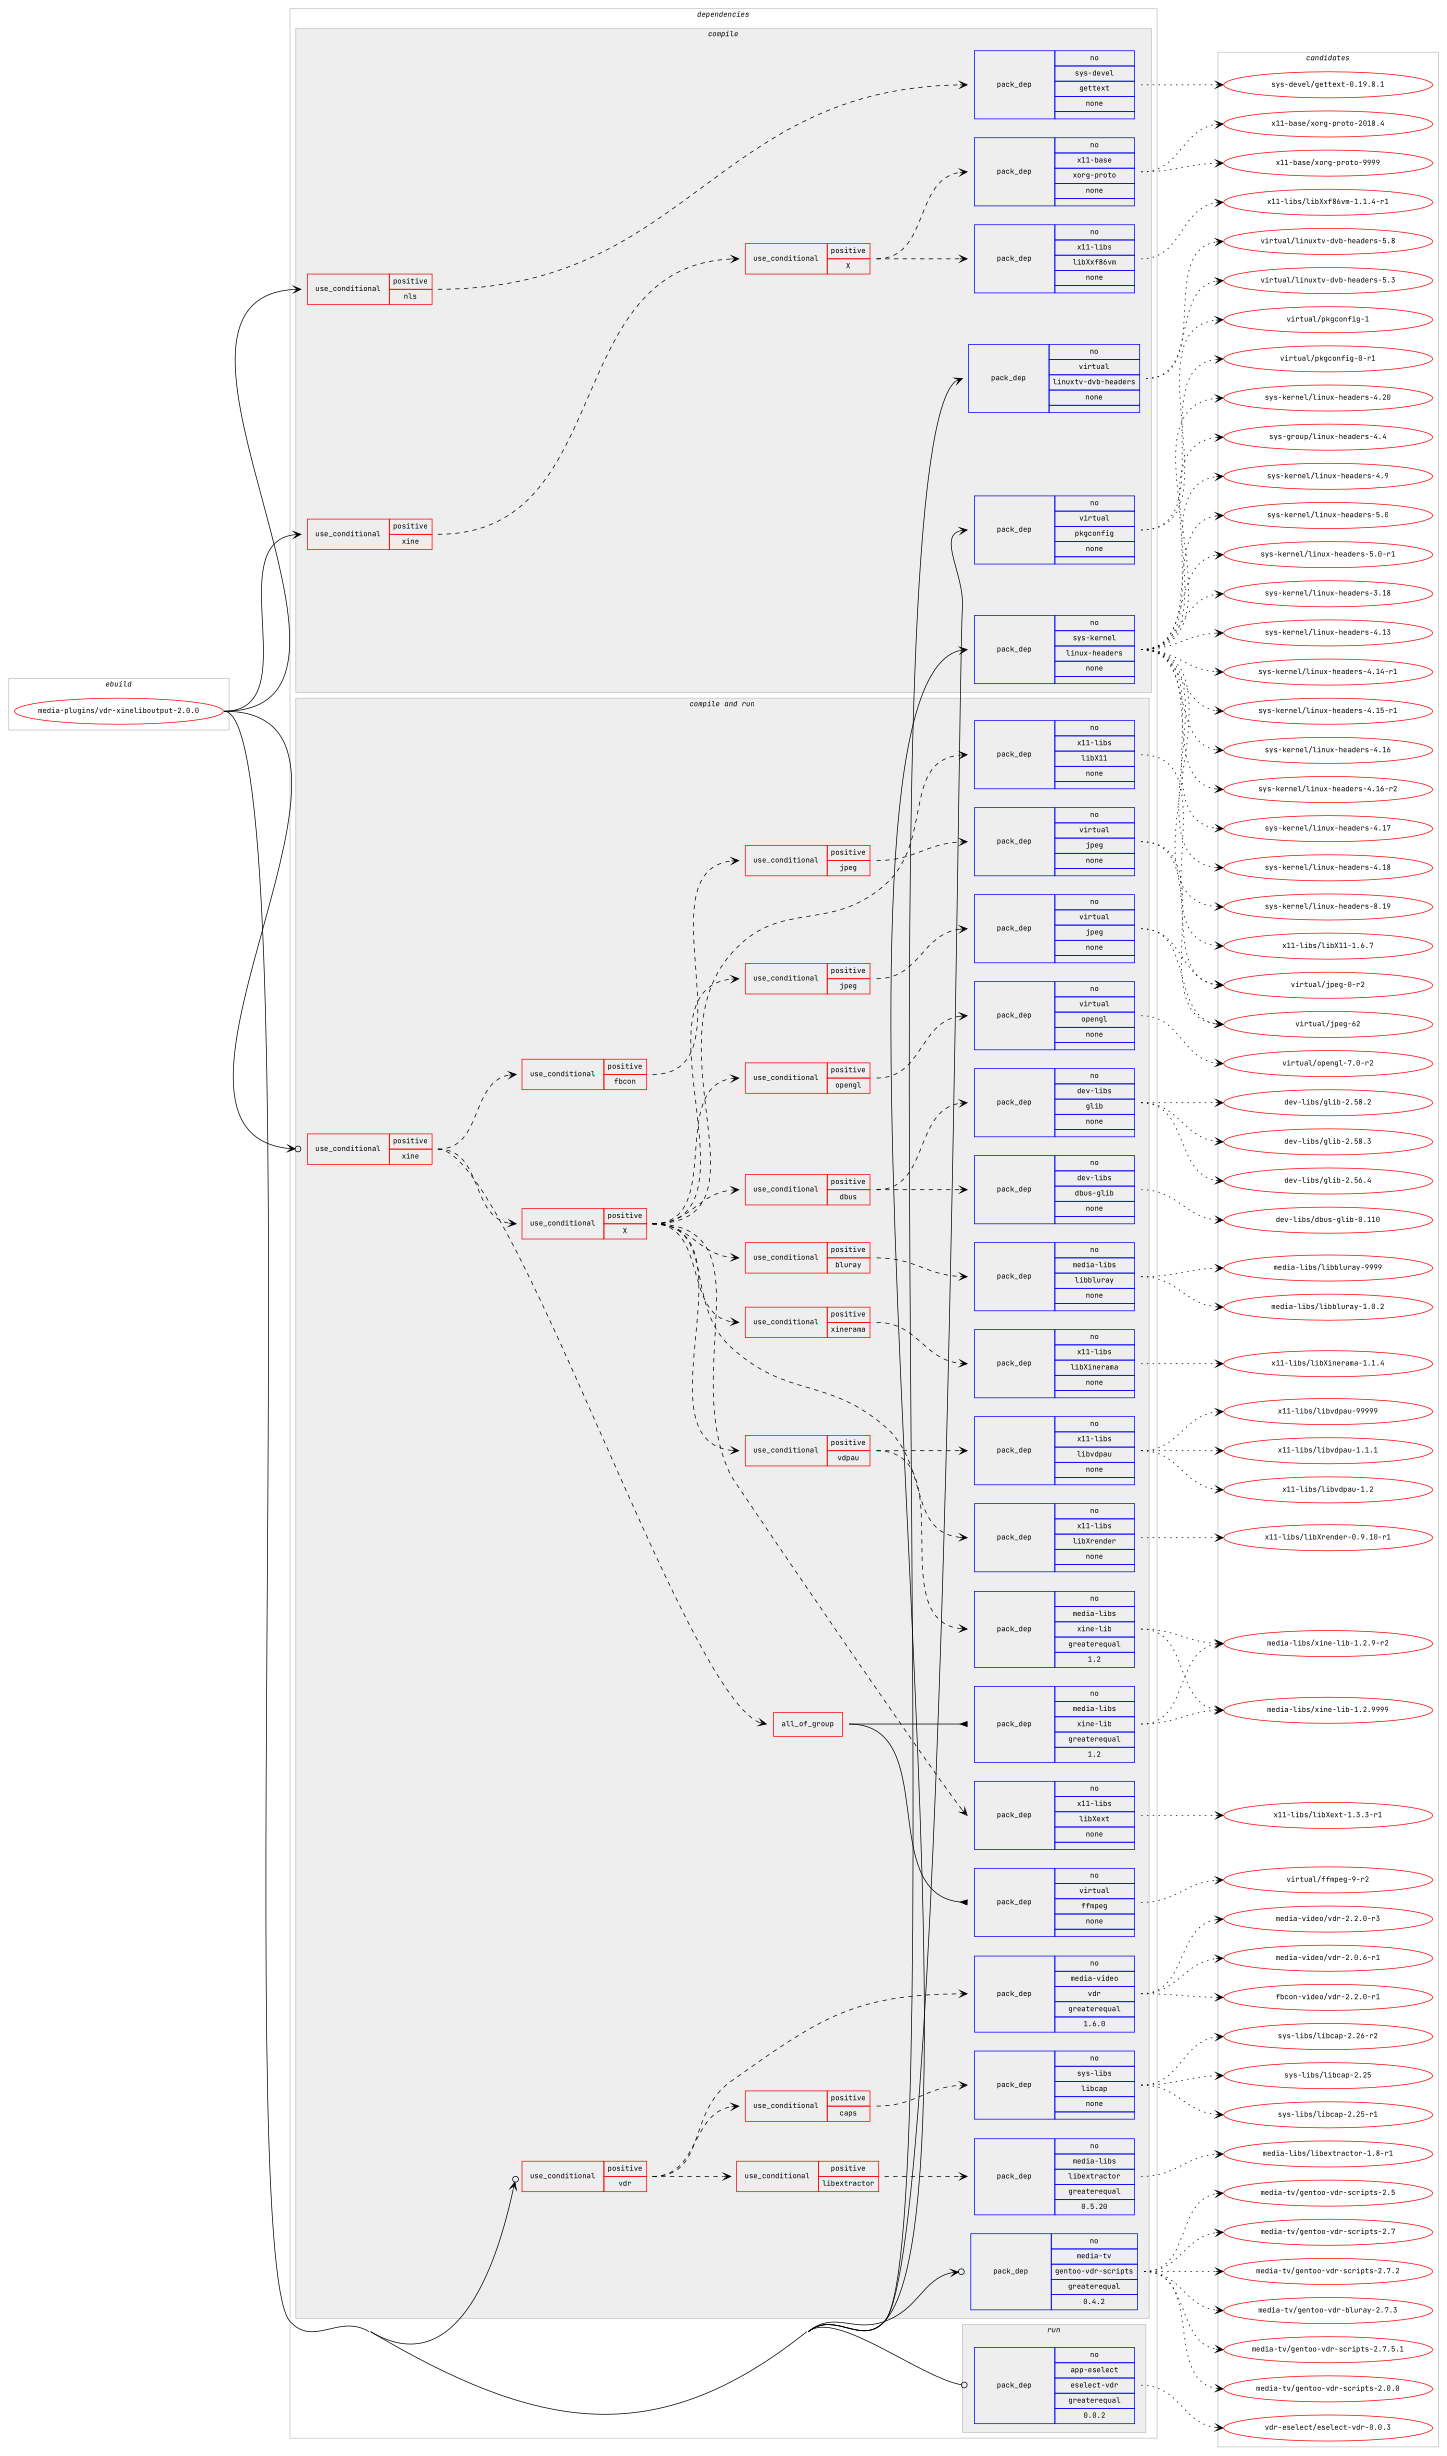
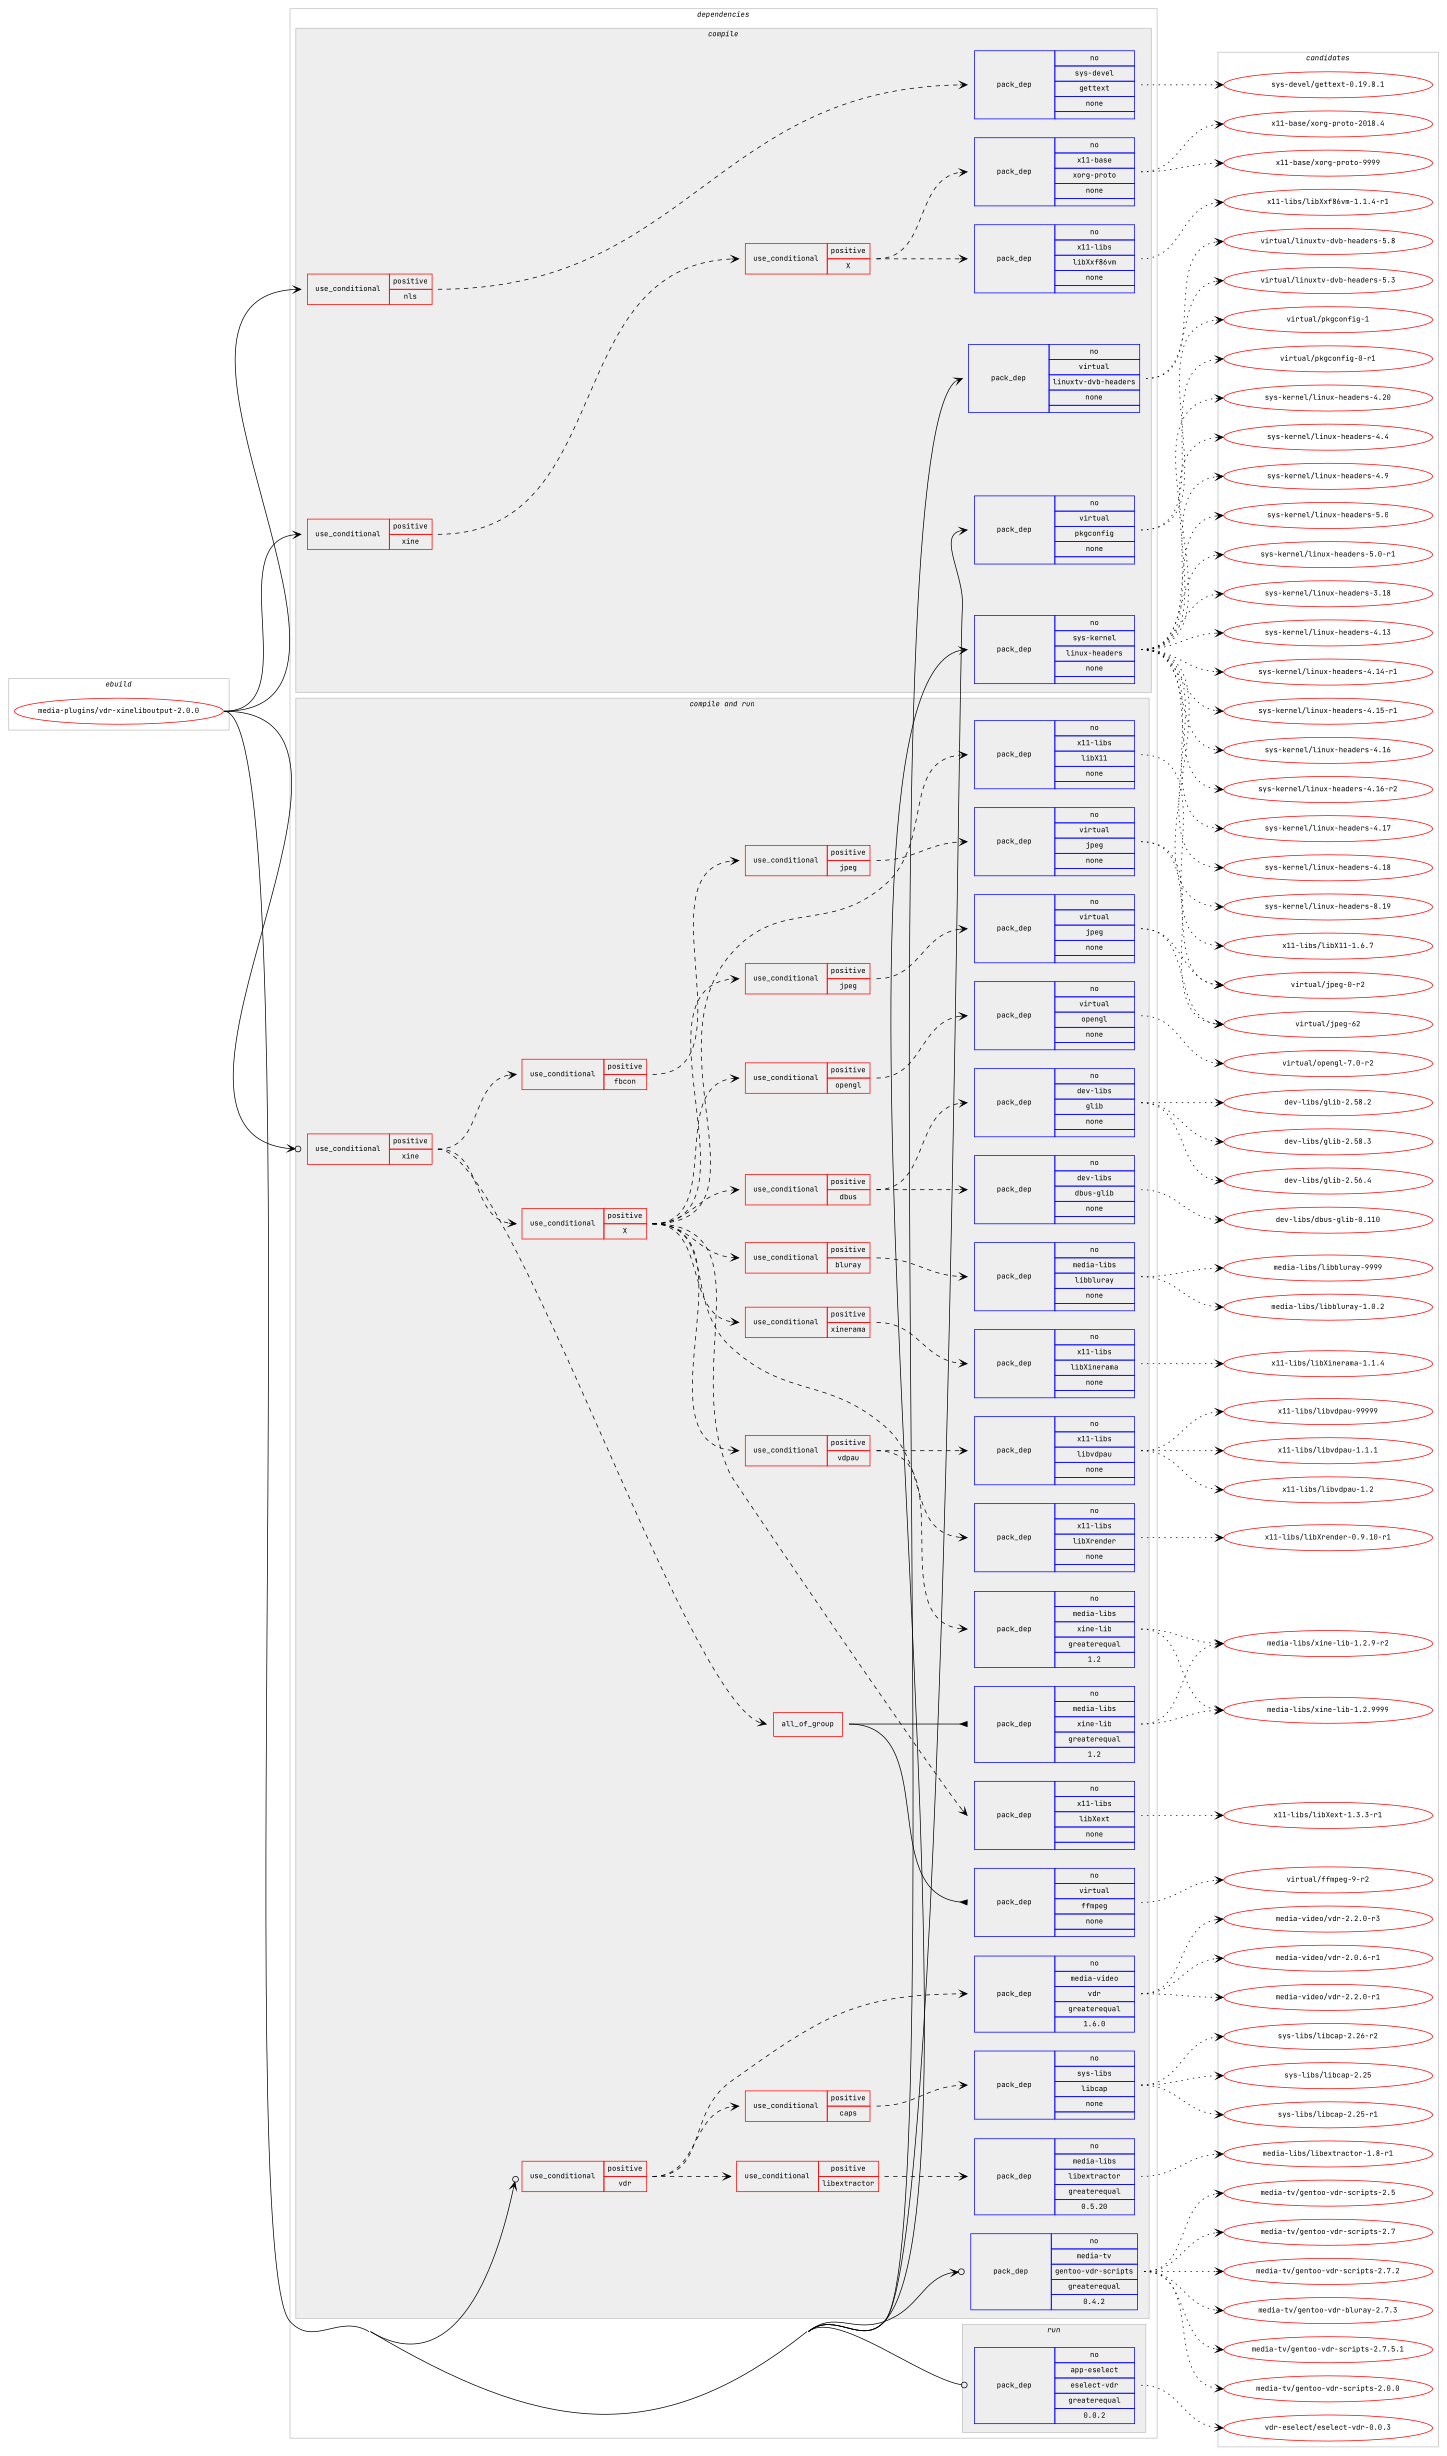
(1328, 437) -> (1328, 437)
(1328, 1997) -> (1328, 1997)
